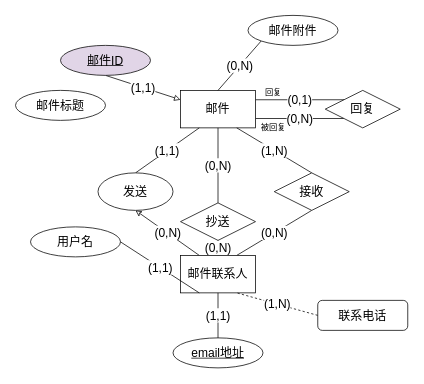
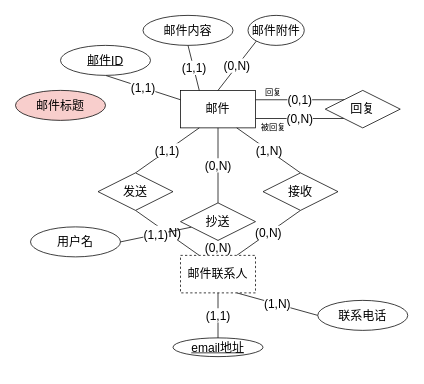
none -> (188, 30)
(293, 30) -> (276, 30)
(105, 60) -> (105, 60)
none -> (196, 80)
(173, 97) -> (176, 98)
(60, 105) -> (60, 105)
(135, 192) -> (135, 192)
(312, 192) -> (300, 192)
(140, 214) -> (139, 213)
(157, 265) -> (142, 237)
(218, 274) -> (218, 274)
(304, 312) -> (304, 312)
(363, 315) -> (363, 315)
(218, 353) -> (218, 347)
